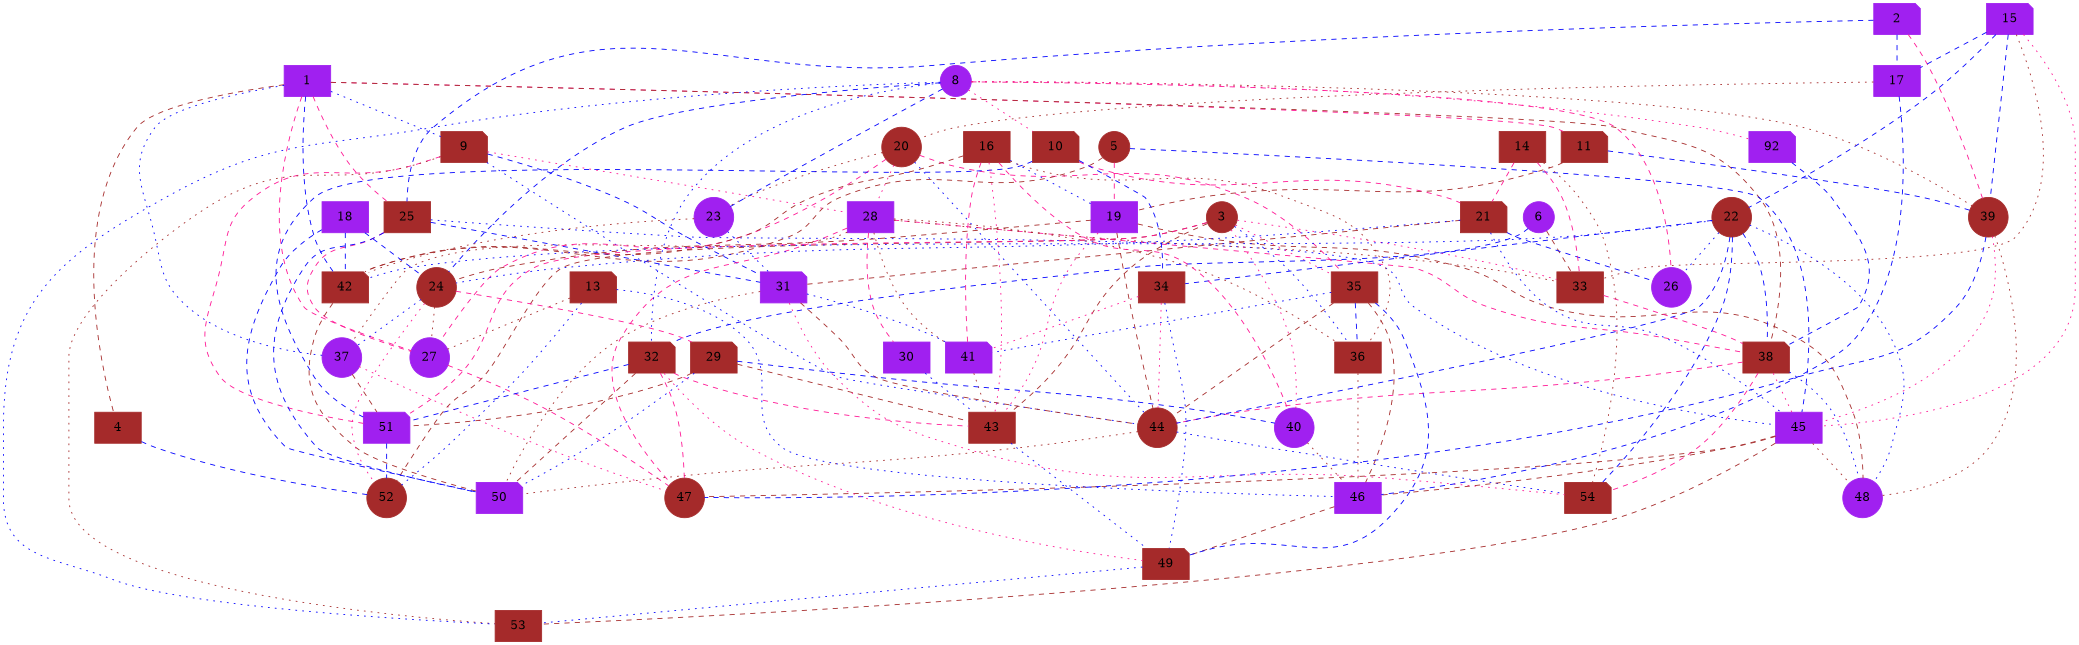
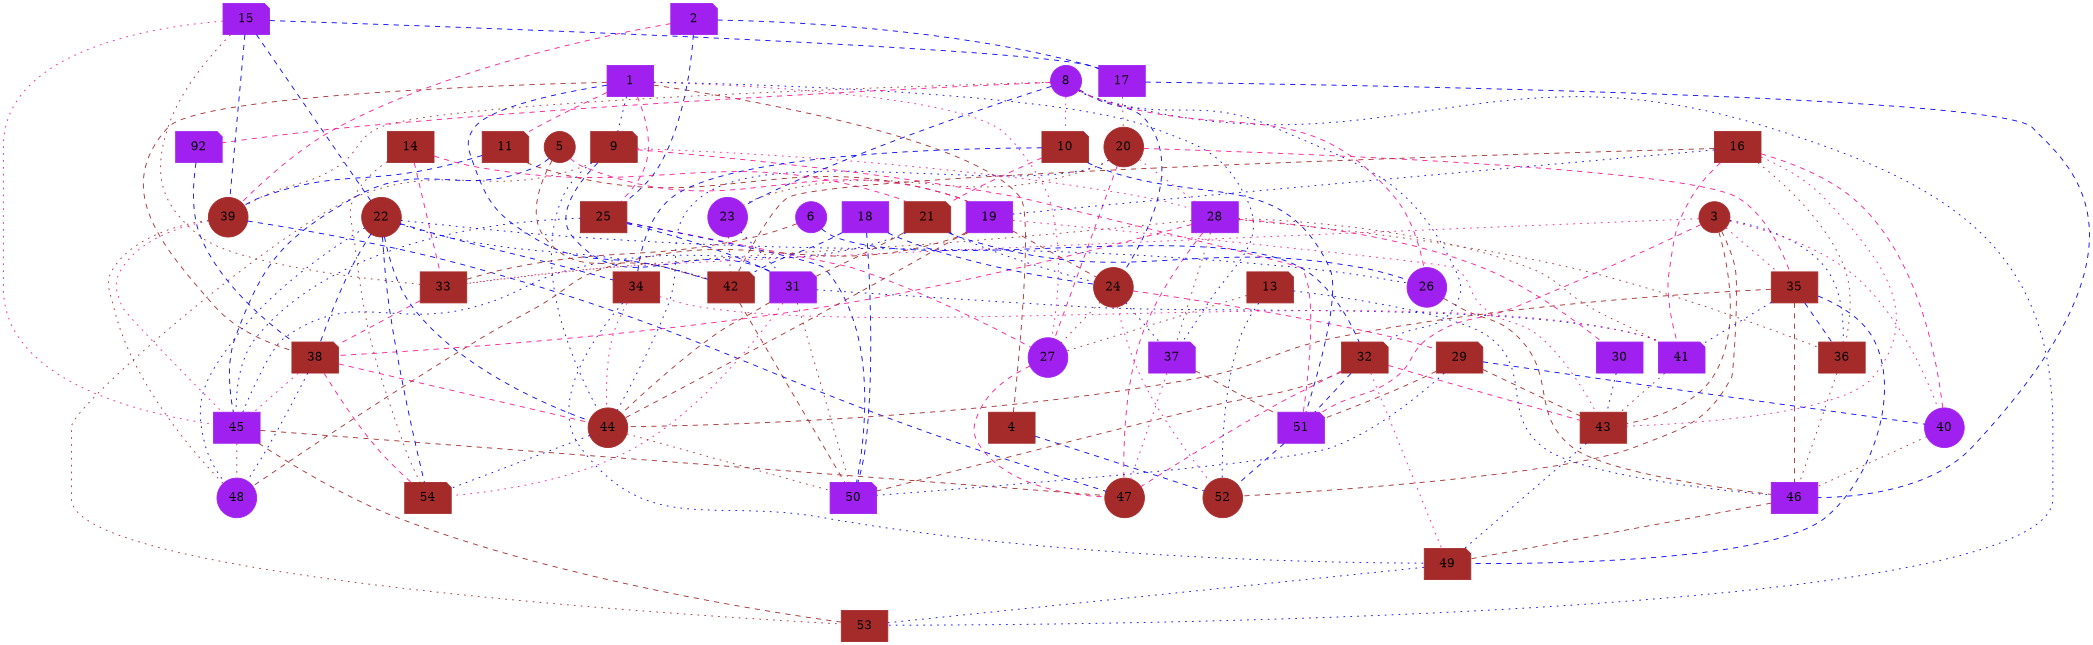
(1362, 93) -> (656, 104)
(287, 269) -> (941, 109)
(342, 358) -> (1172, 358)
(1580, 473) -> (1571, 445)
